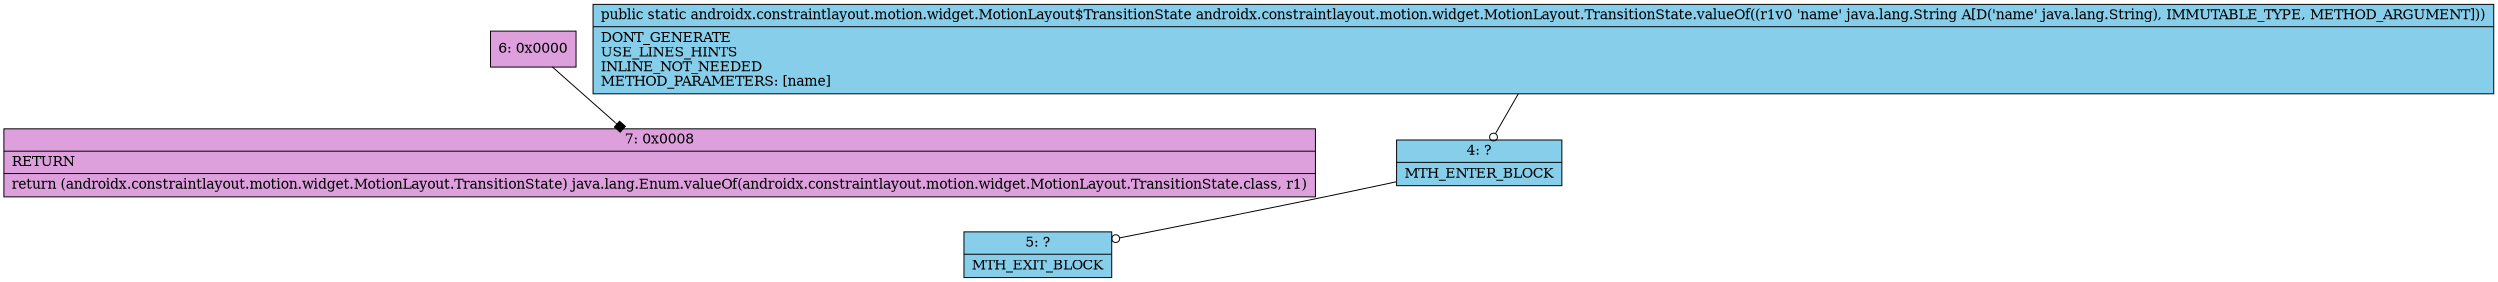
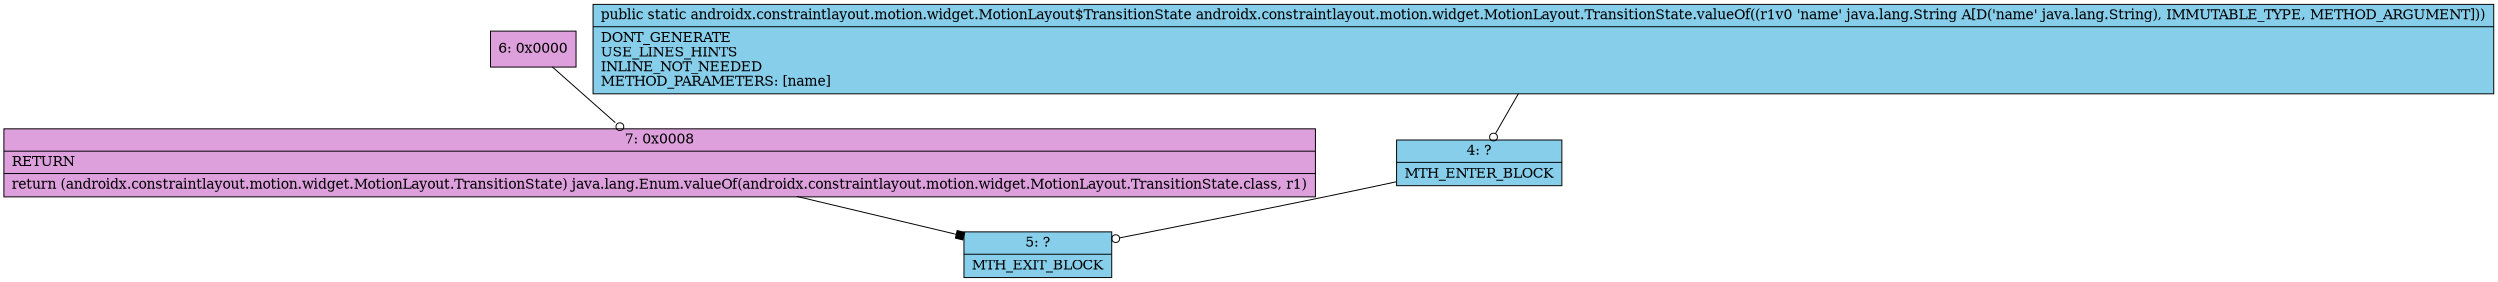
(584, 95) -> (584, 95)
none -> (875, 215)
